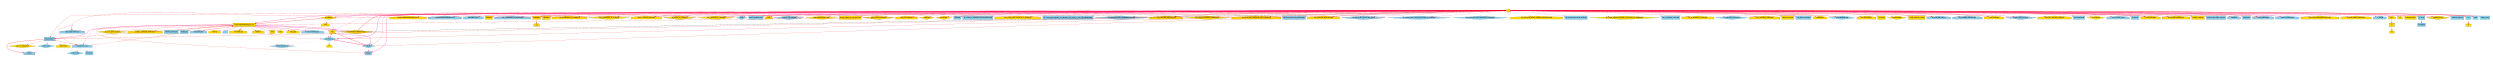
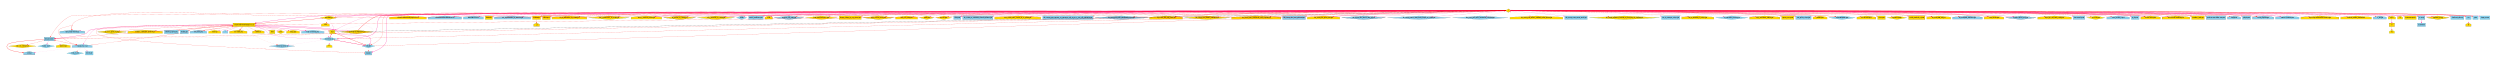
(1939, 18) -> (1939, 18)
